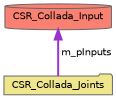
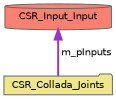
(58, 17) -> (58, 17)
